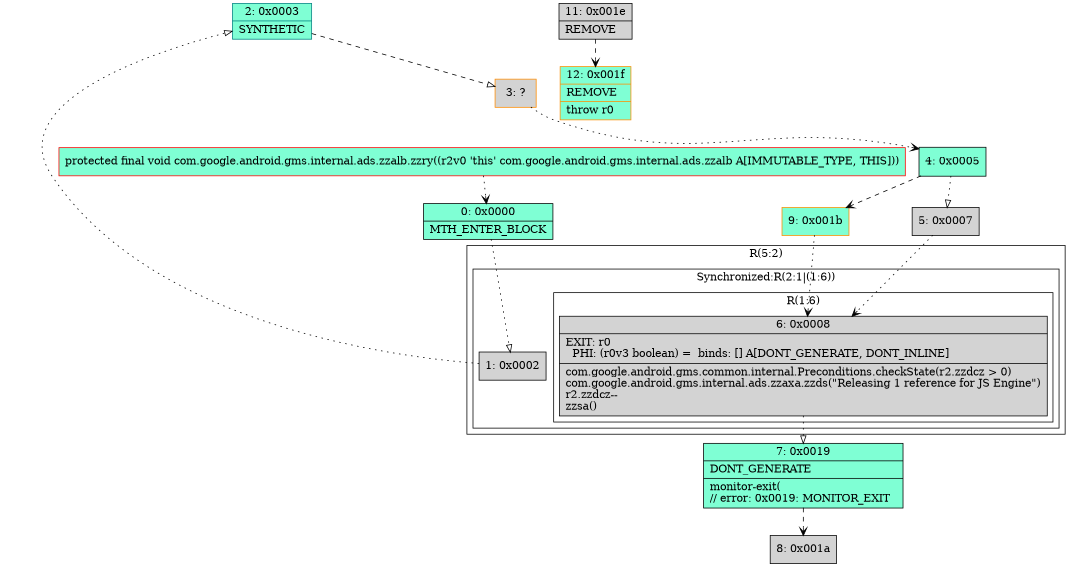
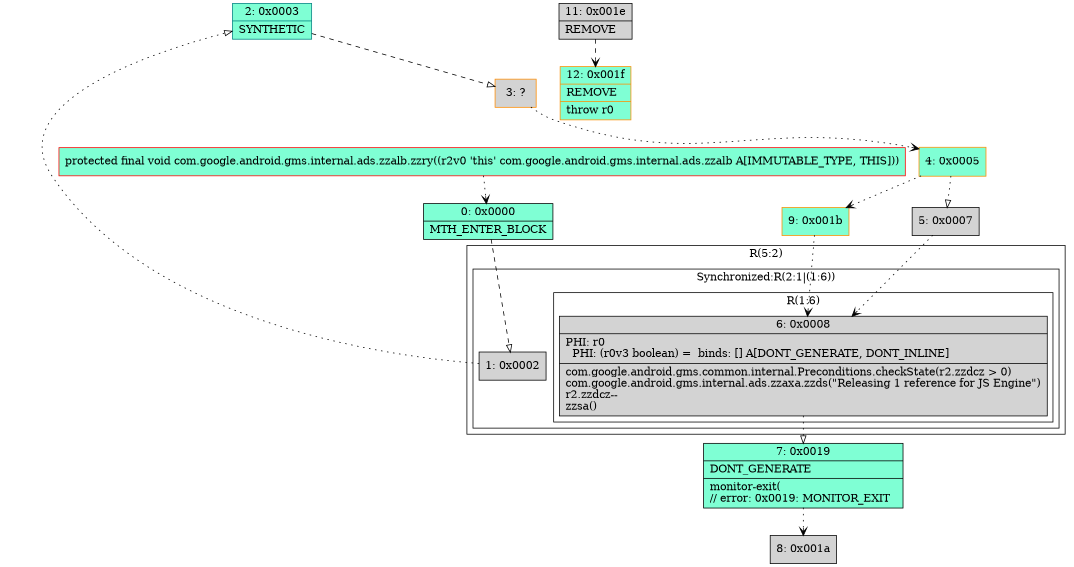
(953, 162) -> (953, 162)
(887, 190) -> (887, 190)
(500, 292) -> (500, 292)
(590, 342) -> (587, 342)
(803, 518) -> (803, 518)
